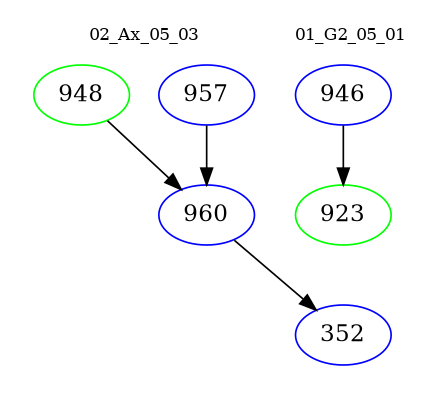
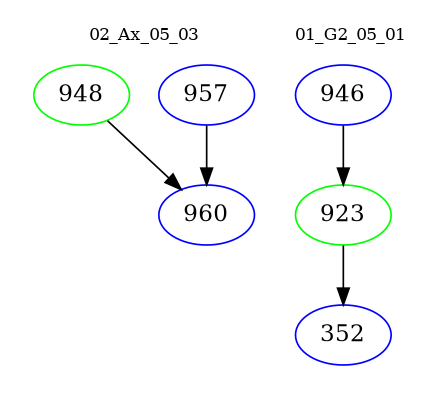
(269, 270) -> (343, 267)
